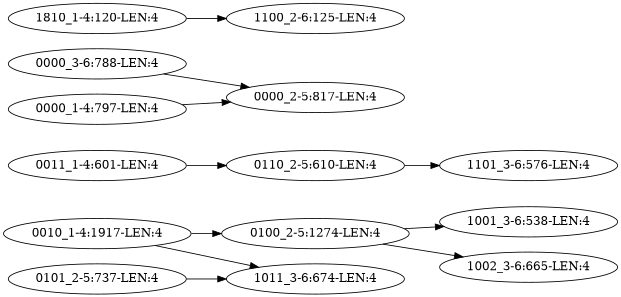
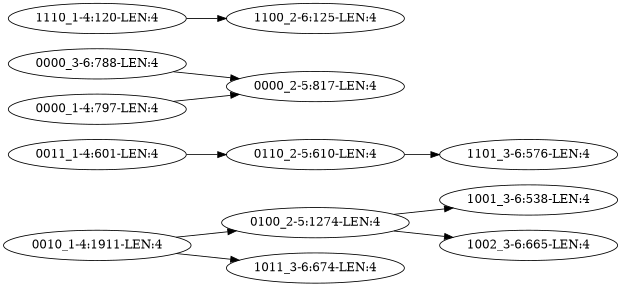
(97, 18) -> (97, 18)
(97, 234) -> (97, 245)
(97, 279) -> none
